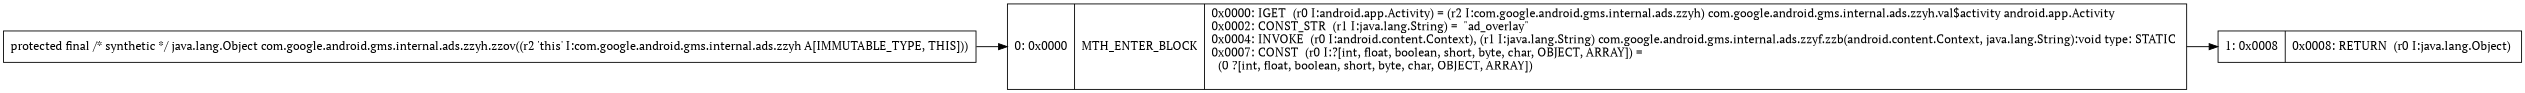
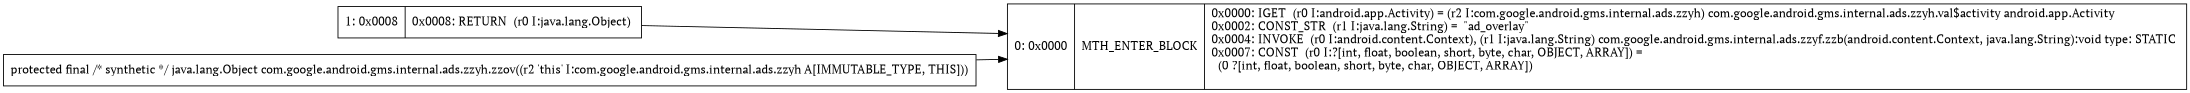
(2198, 47) -> (820, 30)
